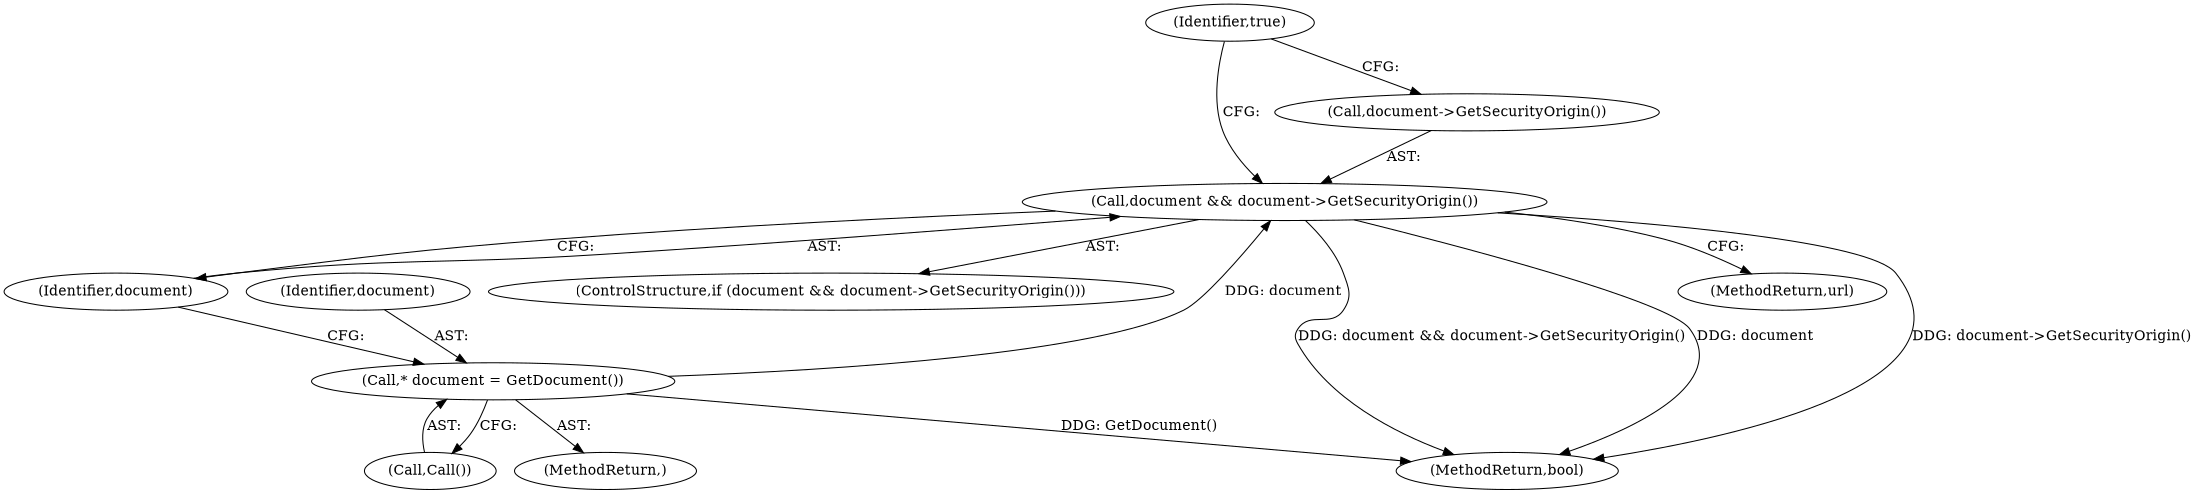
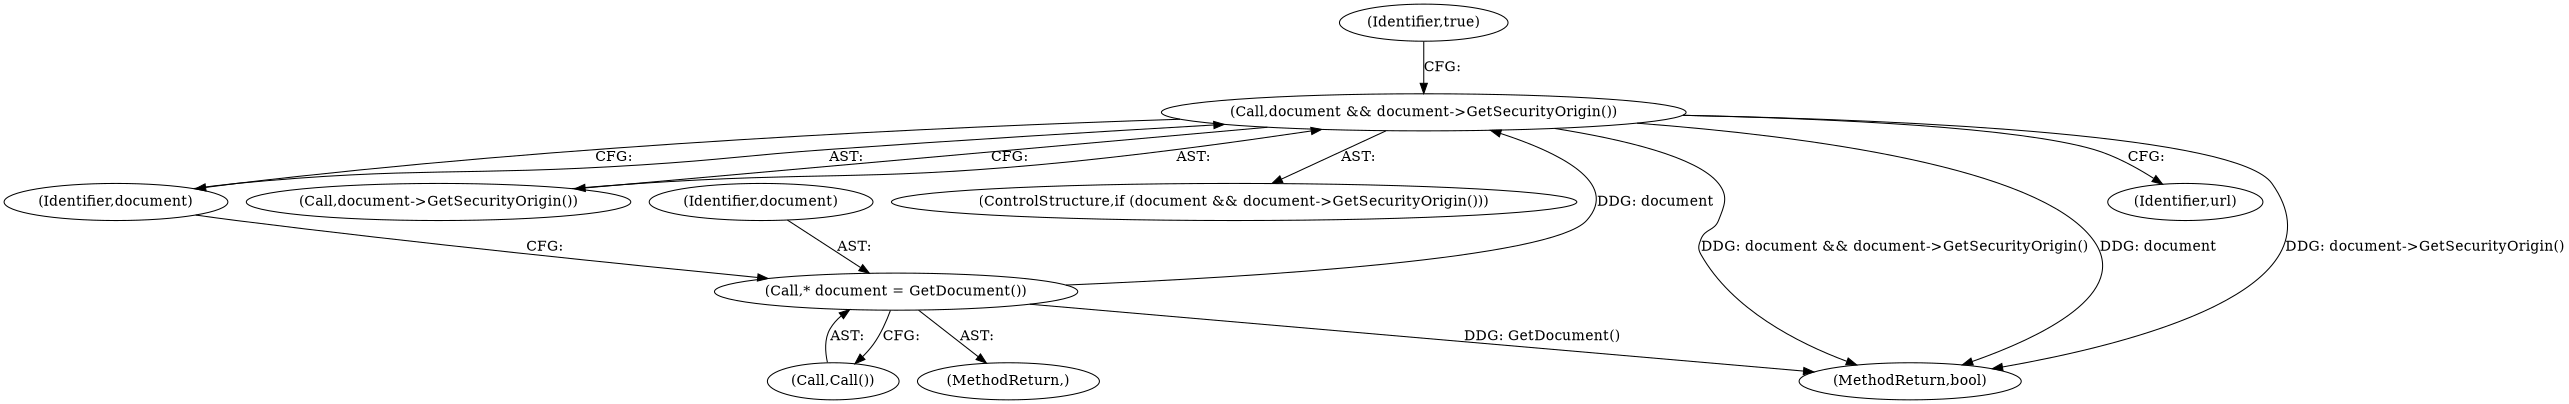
(1341, 65) -> (926, 158)
(1782, 292) -> (2185, 202)
